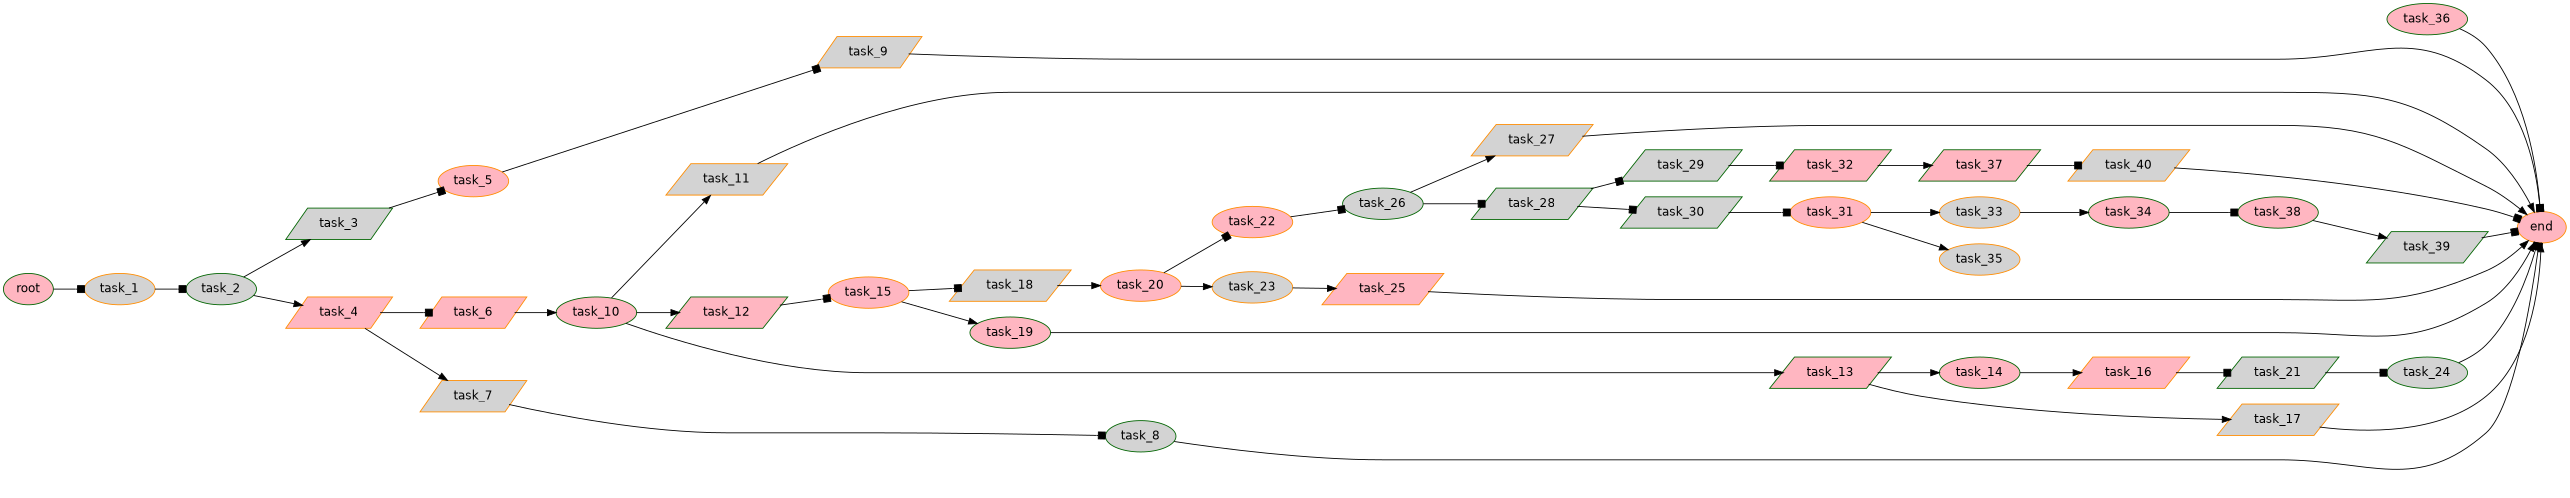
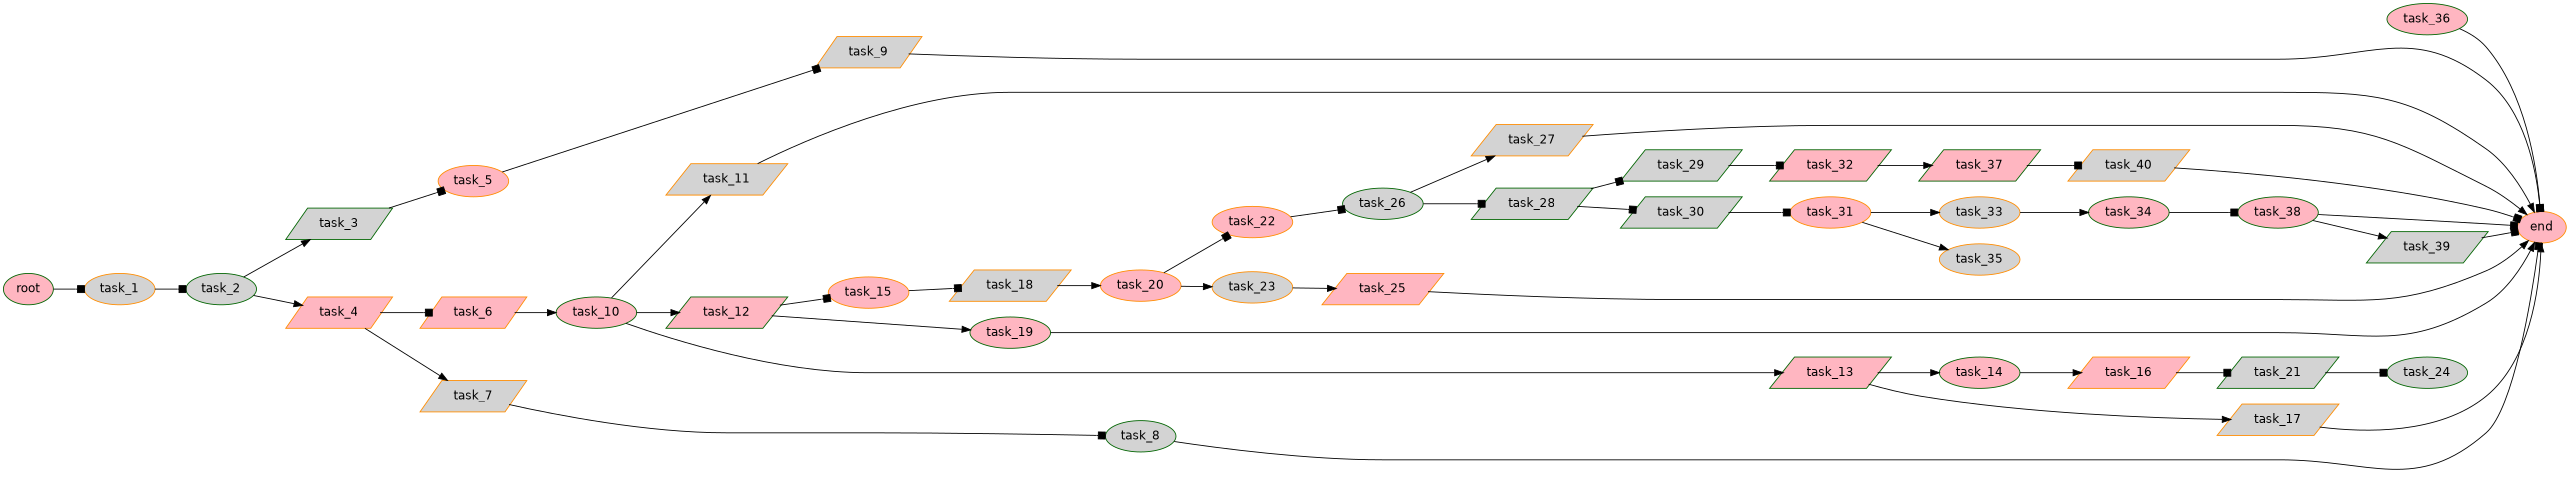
(935, 311) -> (867, 323)
(2508, 316) -> (2414, 220)
